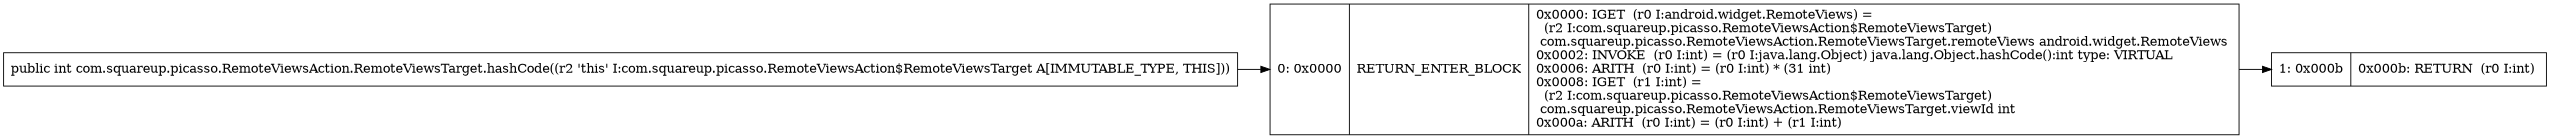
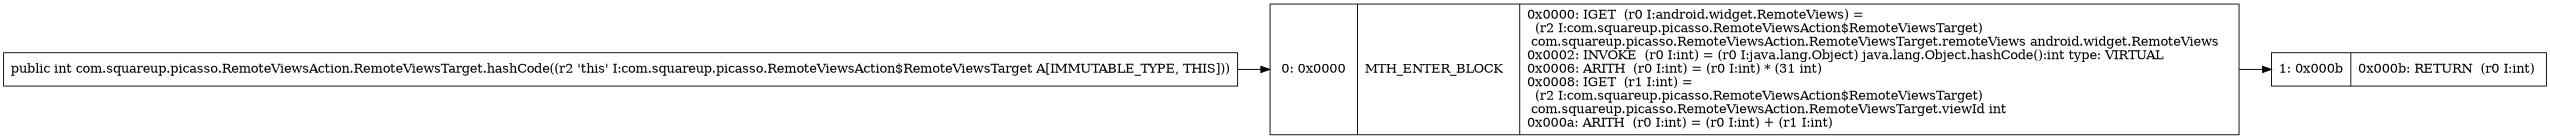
(1439, 69) -> (1434, 69)
